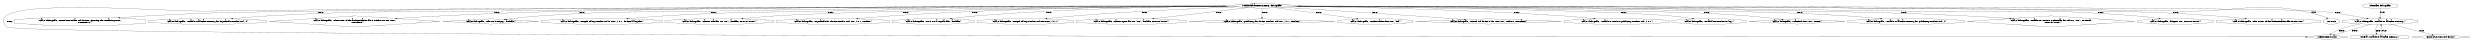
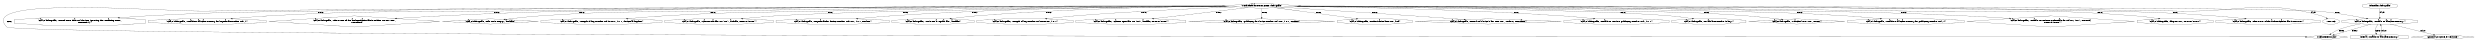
(10, 21) -> (10, 21)
(2441, 37) -> (2443, 37)
